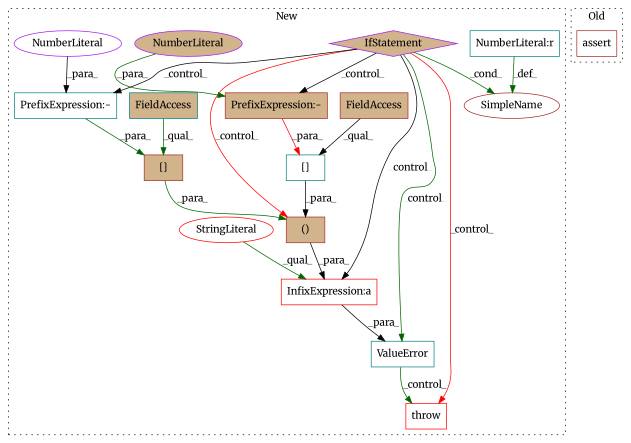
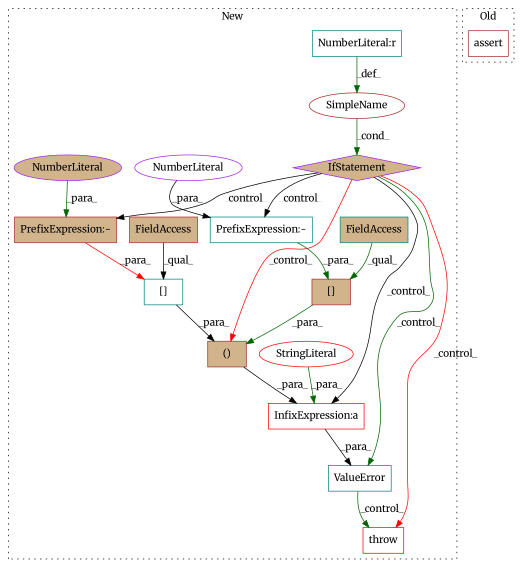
(452, 69) -> (357, 133)
(298, 261) -> (327, 385)
